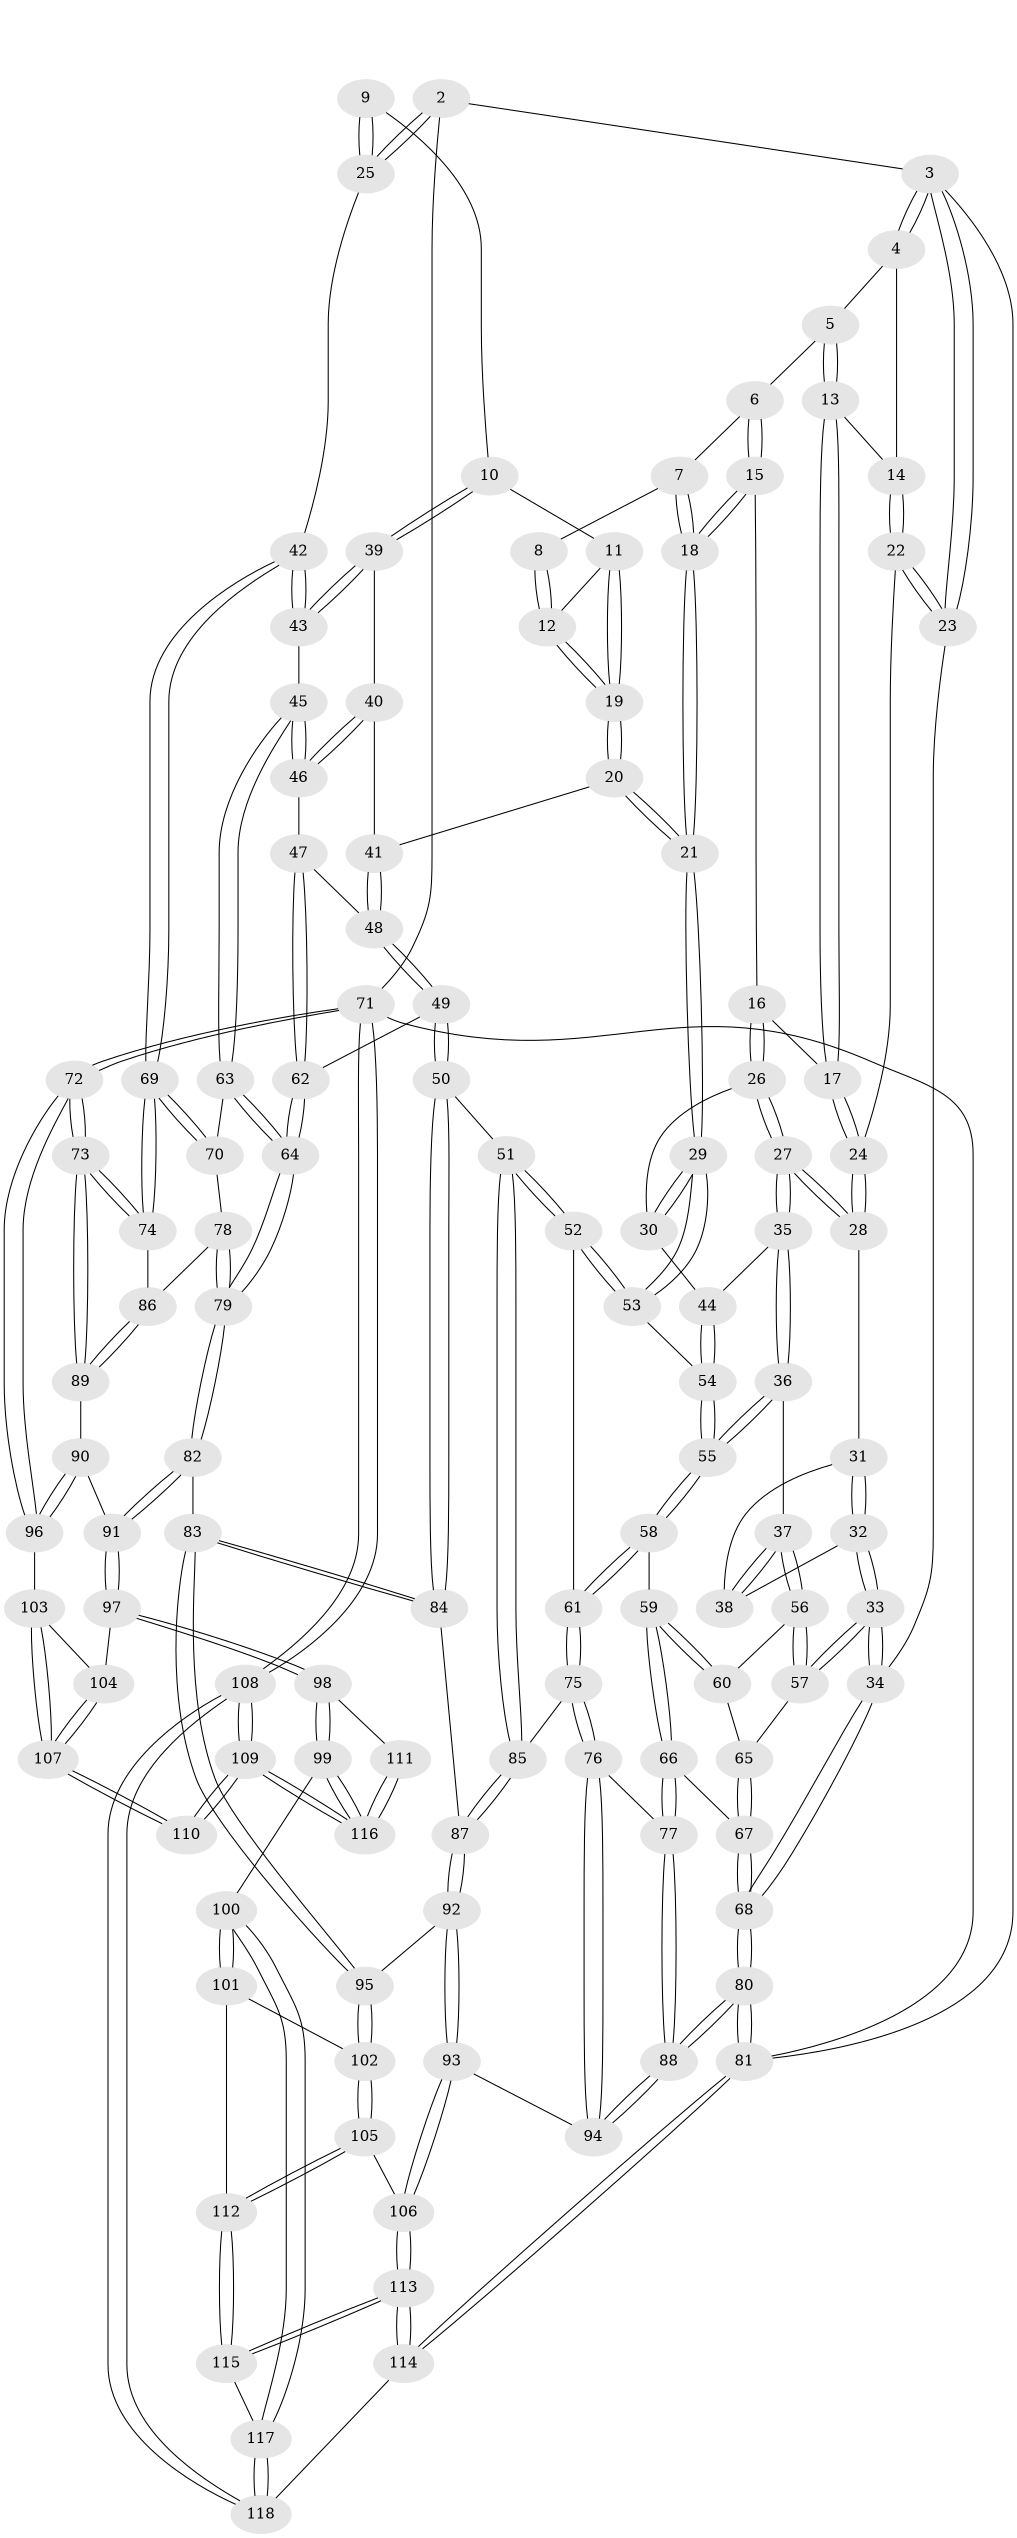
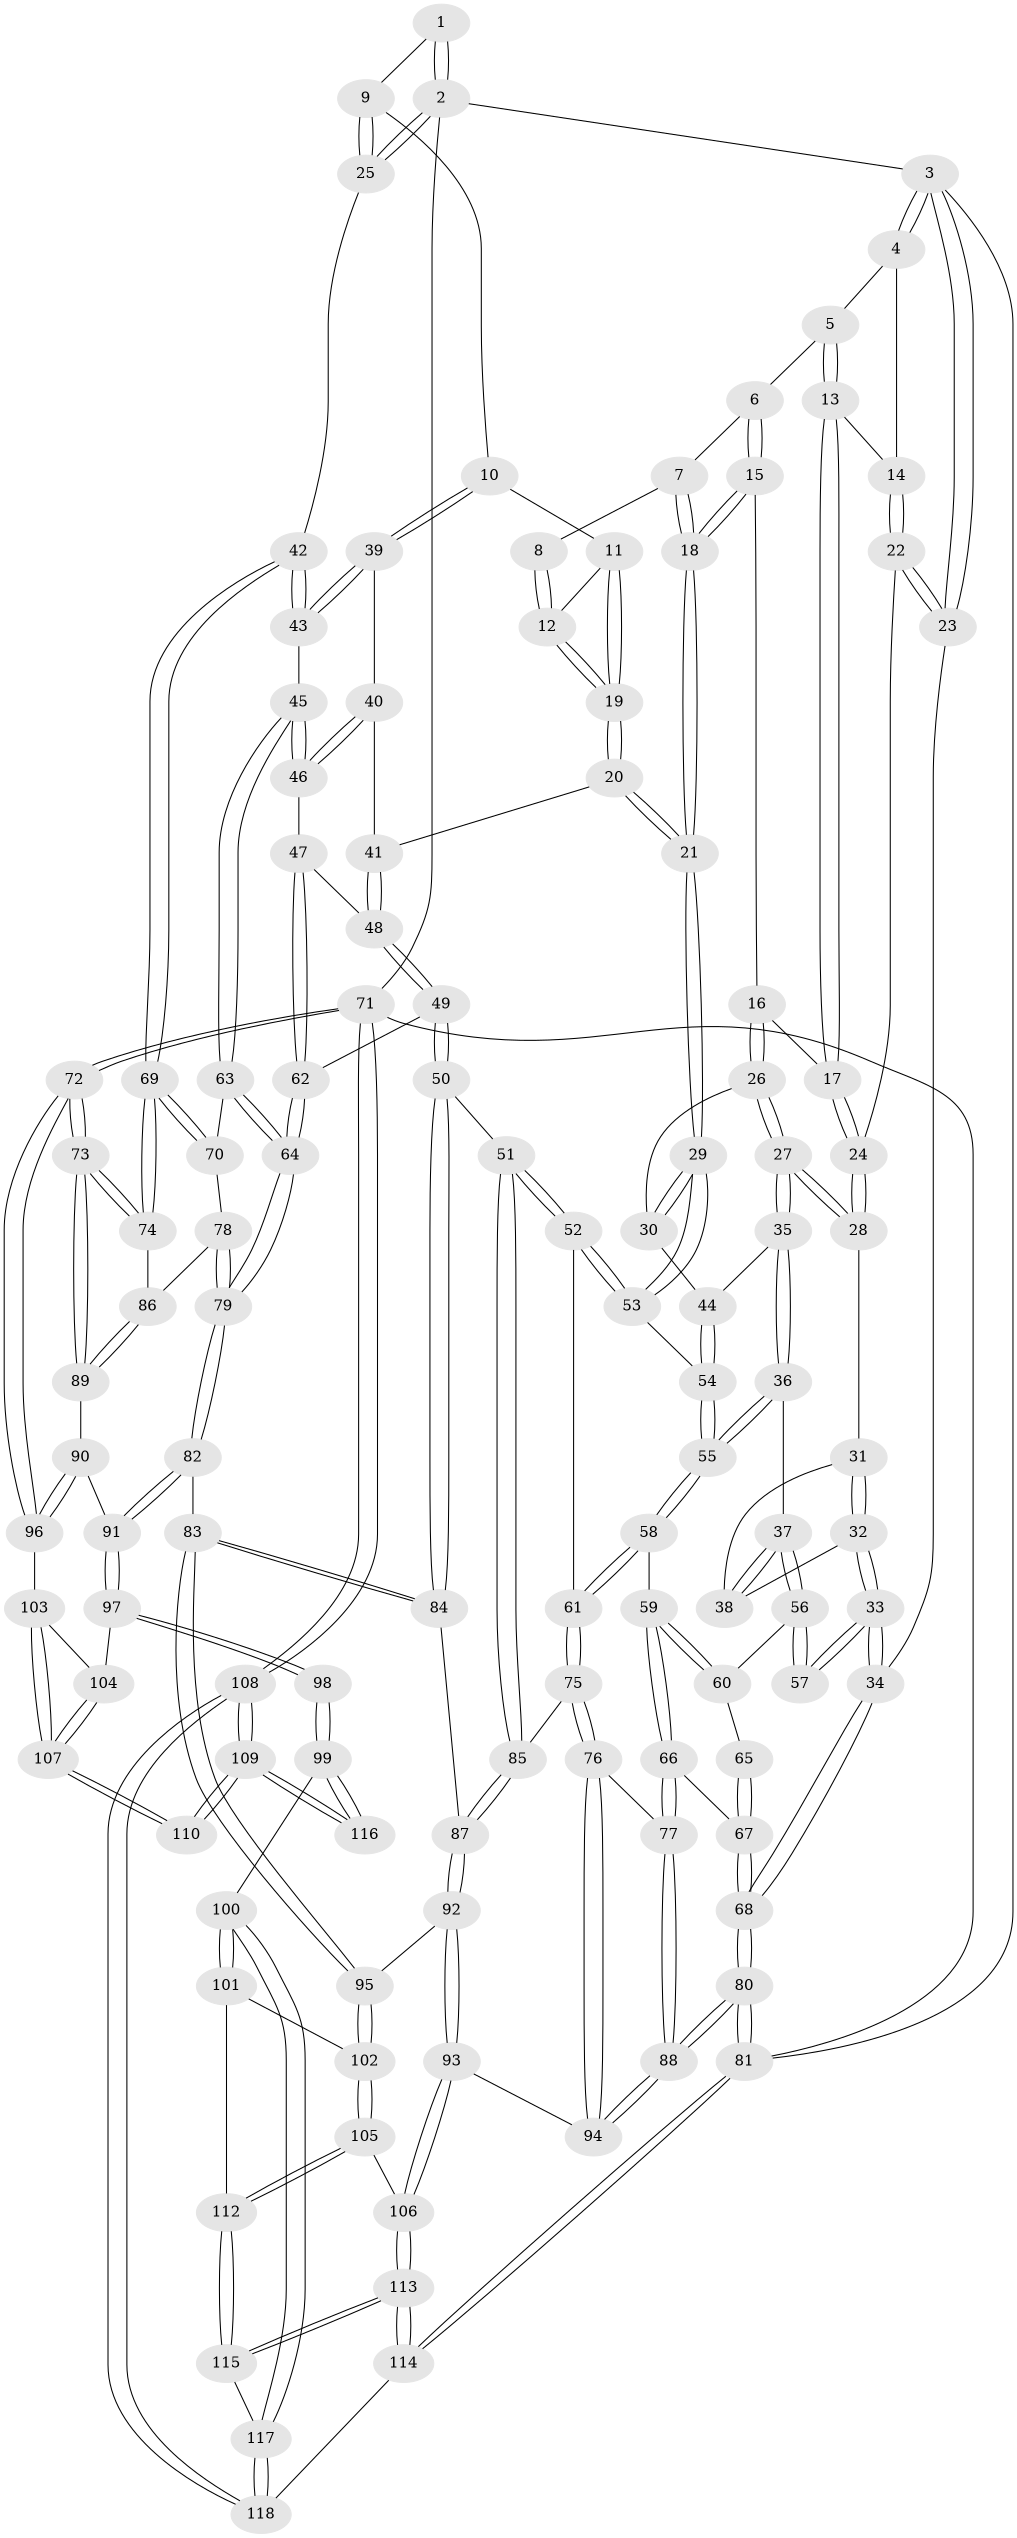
none -> (441, 23)
(772, 1722) -> none
(401, 1760) -> none
